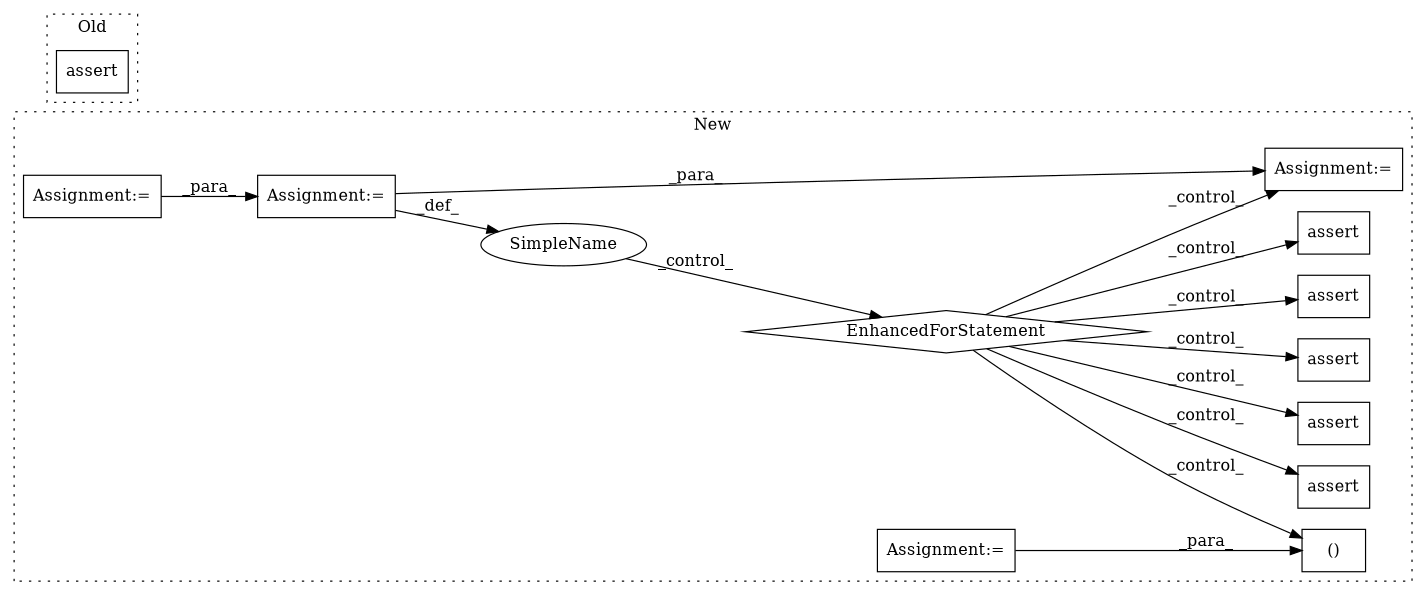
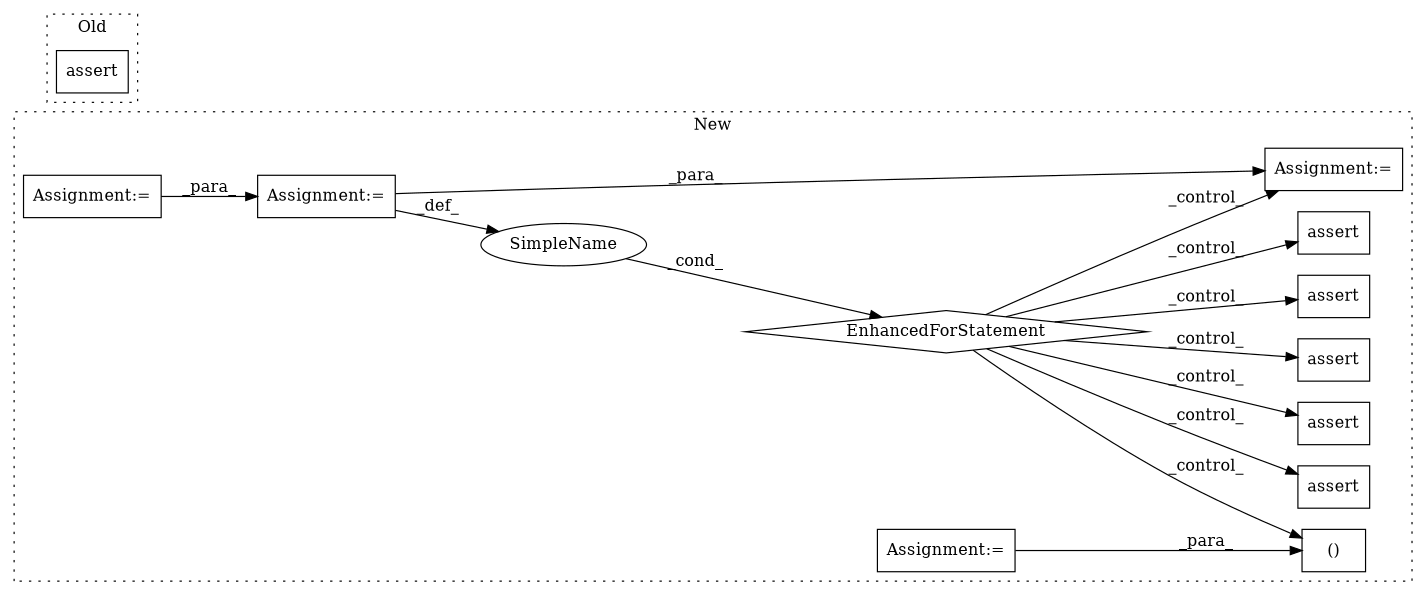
(696, 262) -> (696, 262)
